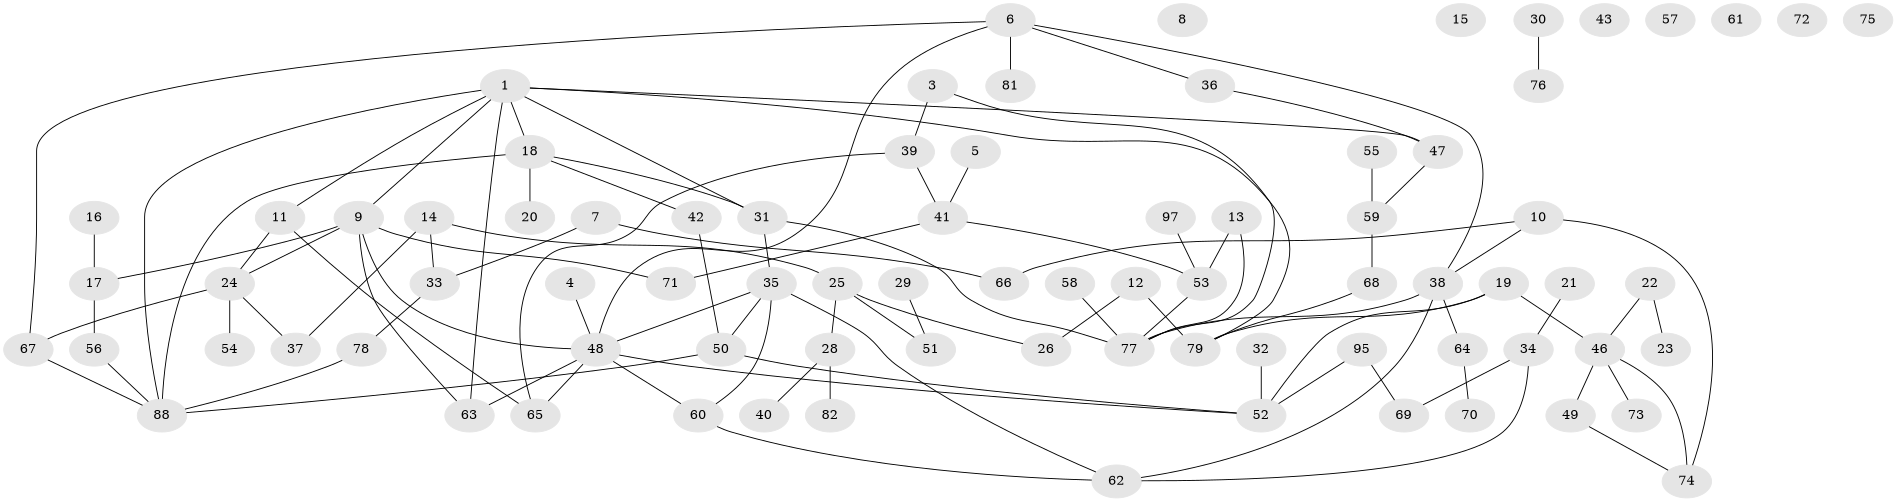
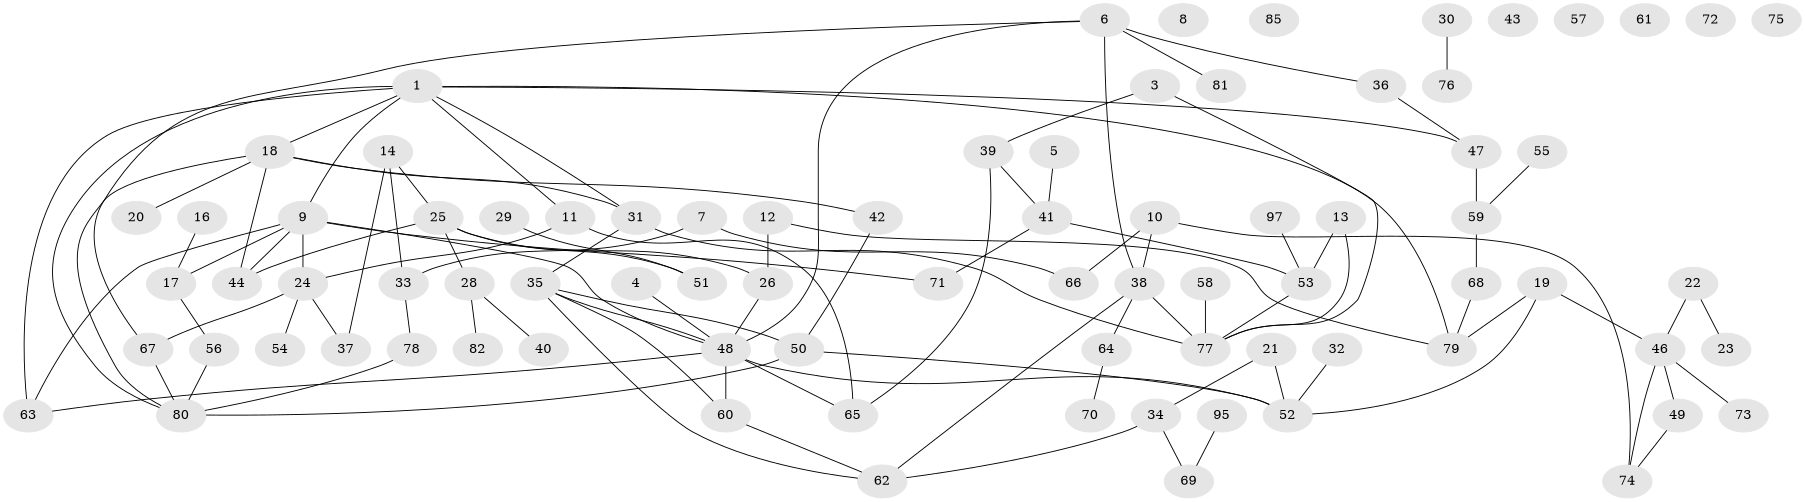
(1461, 20) -> (1274, 20)
none -> (237, 284)
none -> (747, 317)
(1311, 383) -> (1280, 383)
(162, 416) -> (181, 416)
